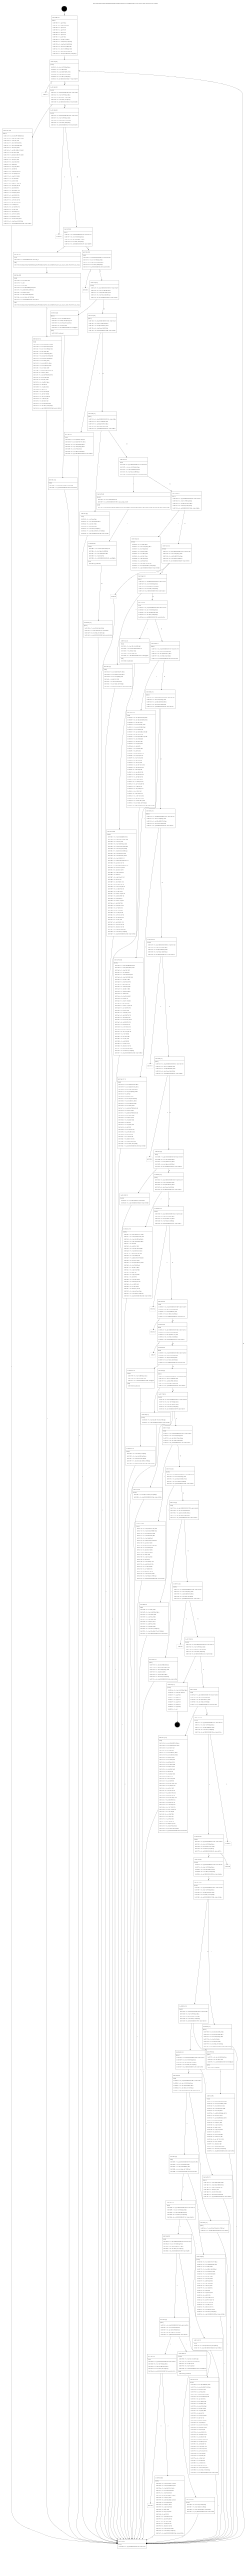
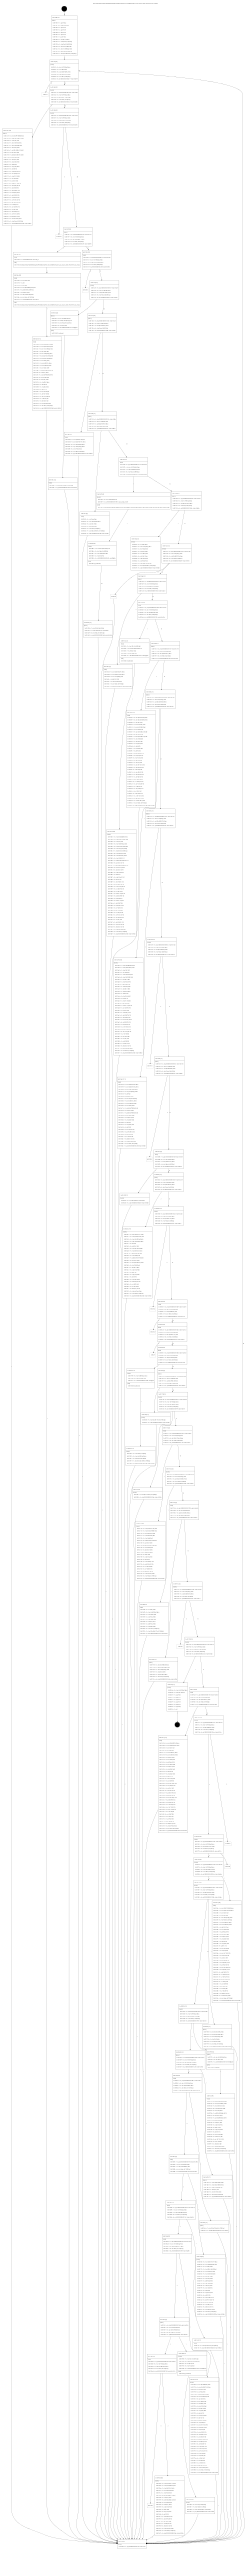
none -> (227, 1952)
